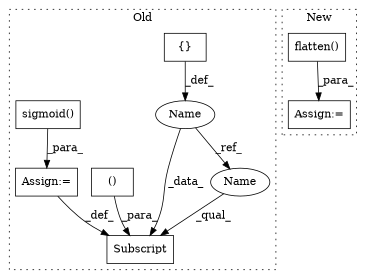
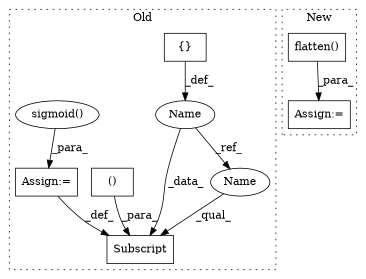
(48, 115) -> (57, 115)
